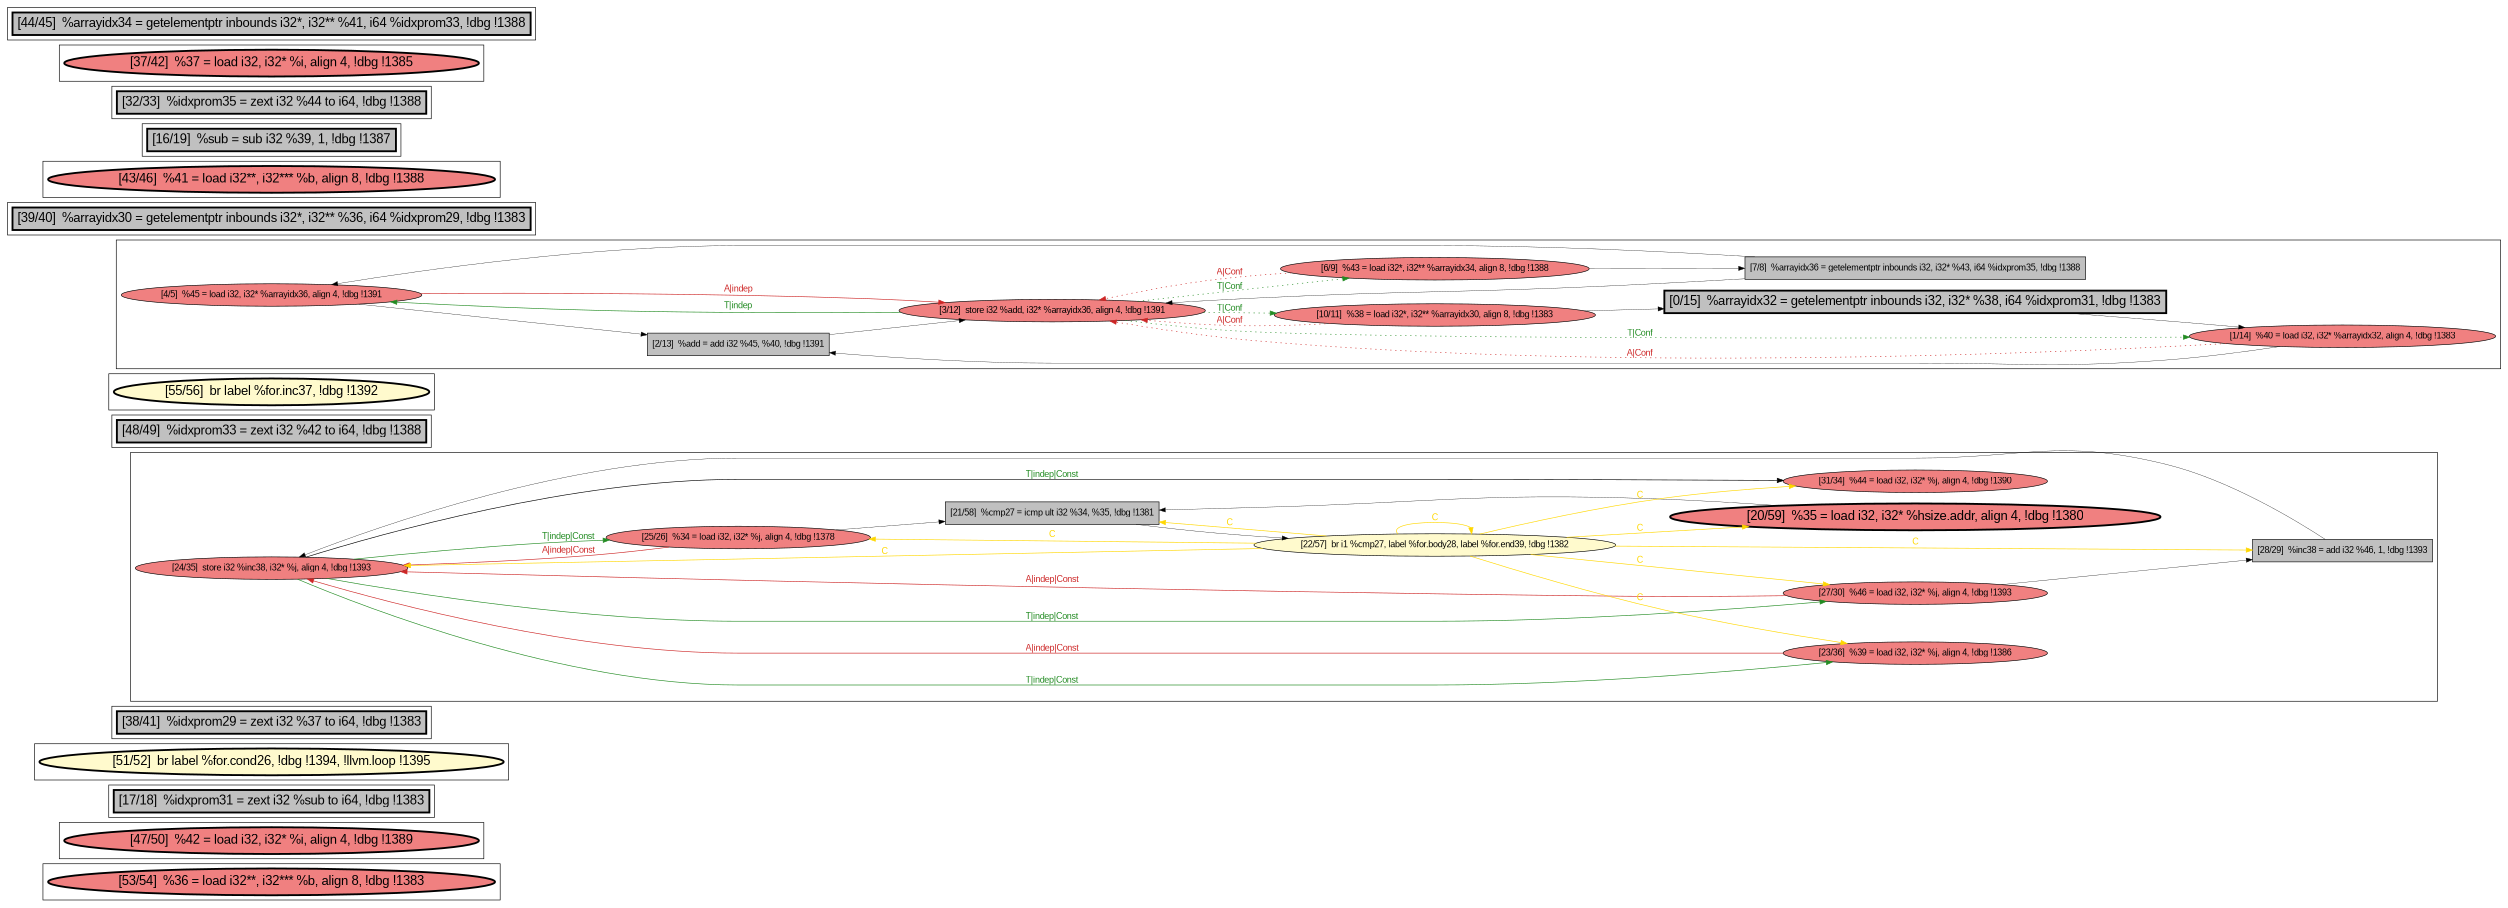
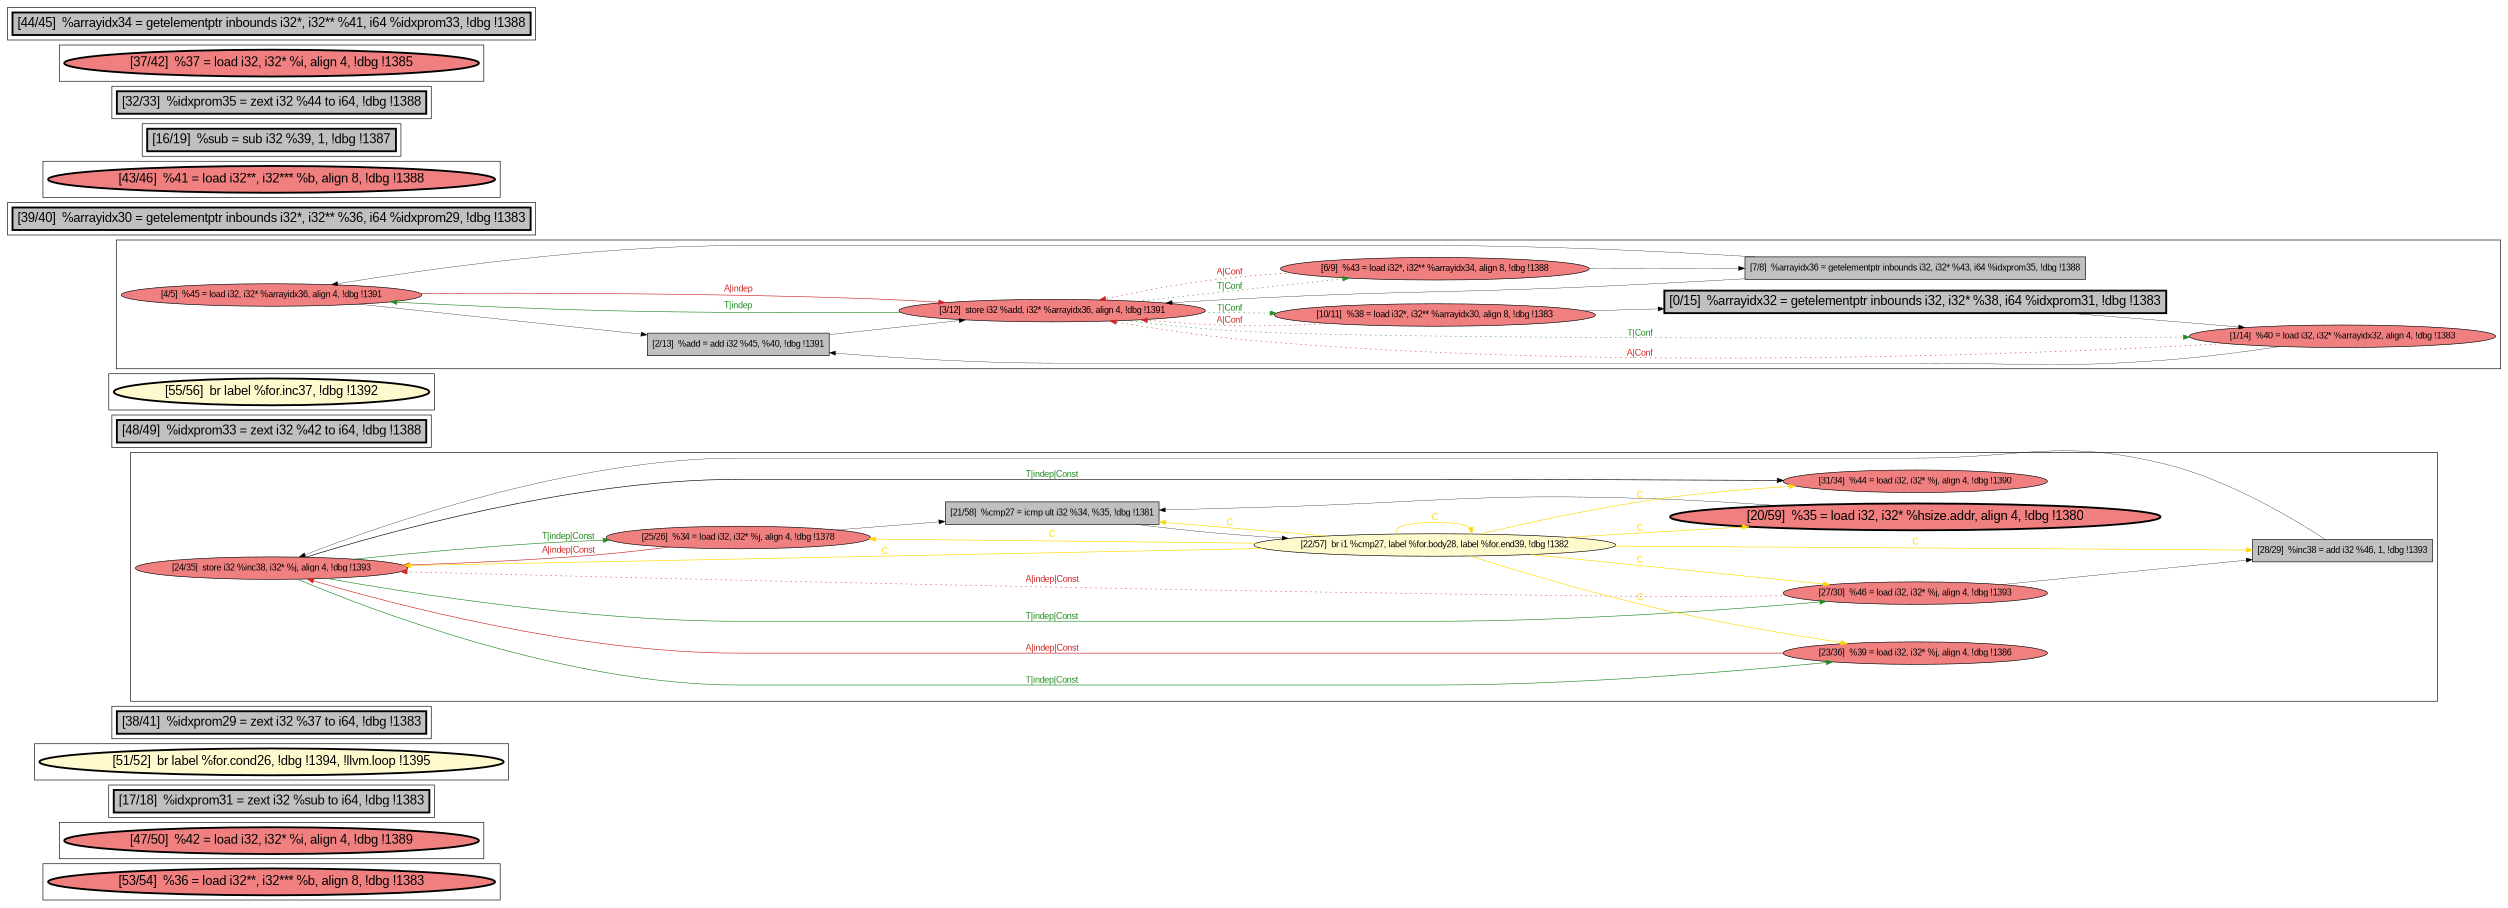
(1097, 588) -> (1097, 588)
